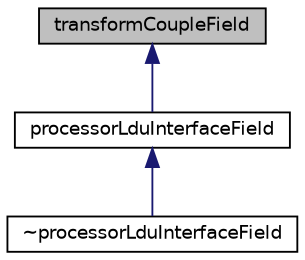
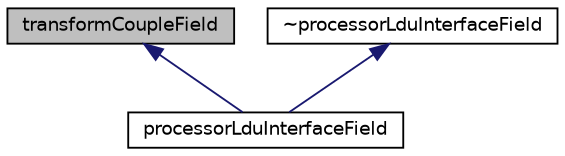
(152, 192) -> (331, 83)
